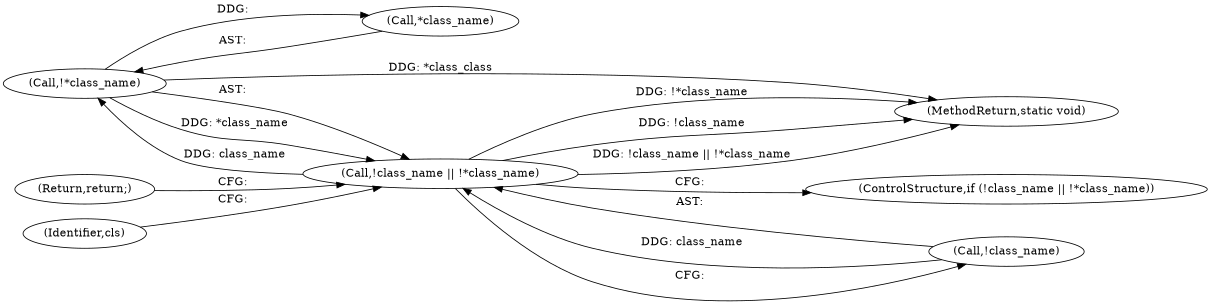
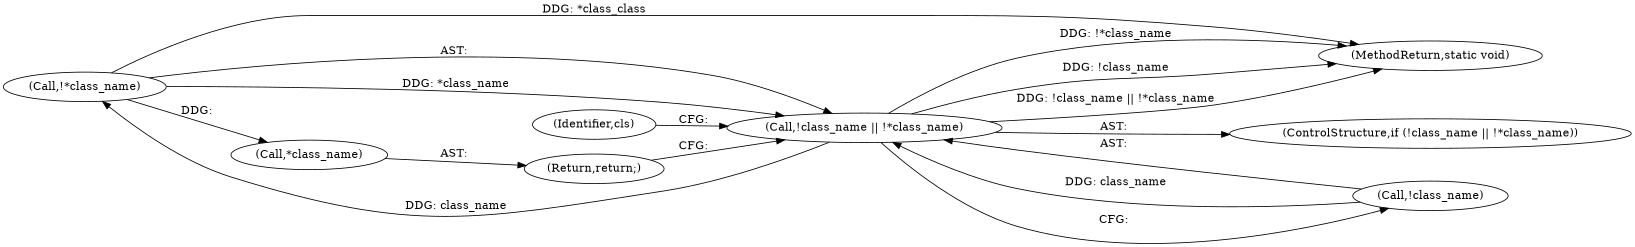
(262, 50) -> (452, 162)
(692, 182) -> (1116, 127)
